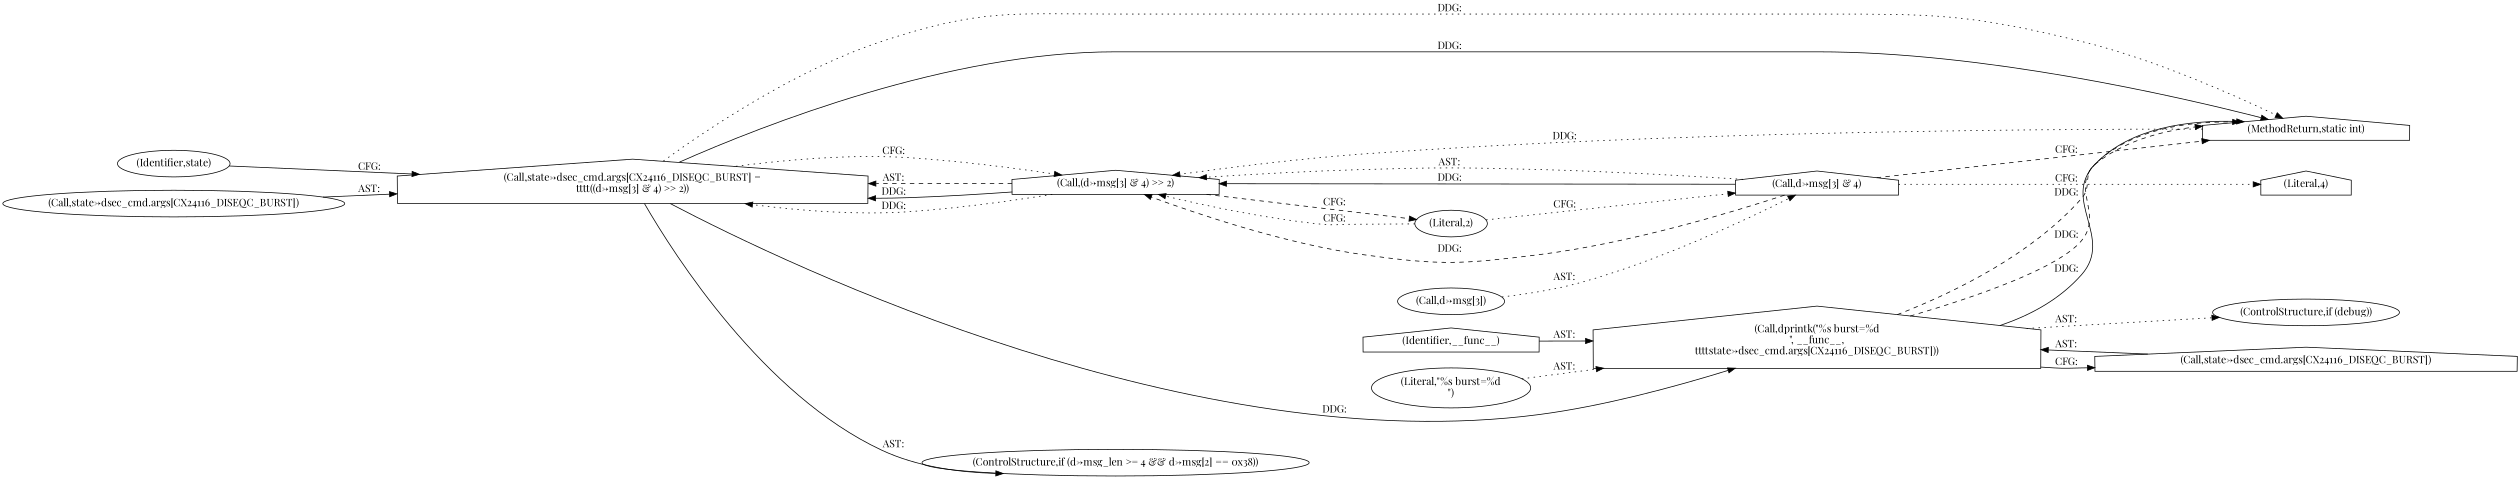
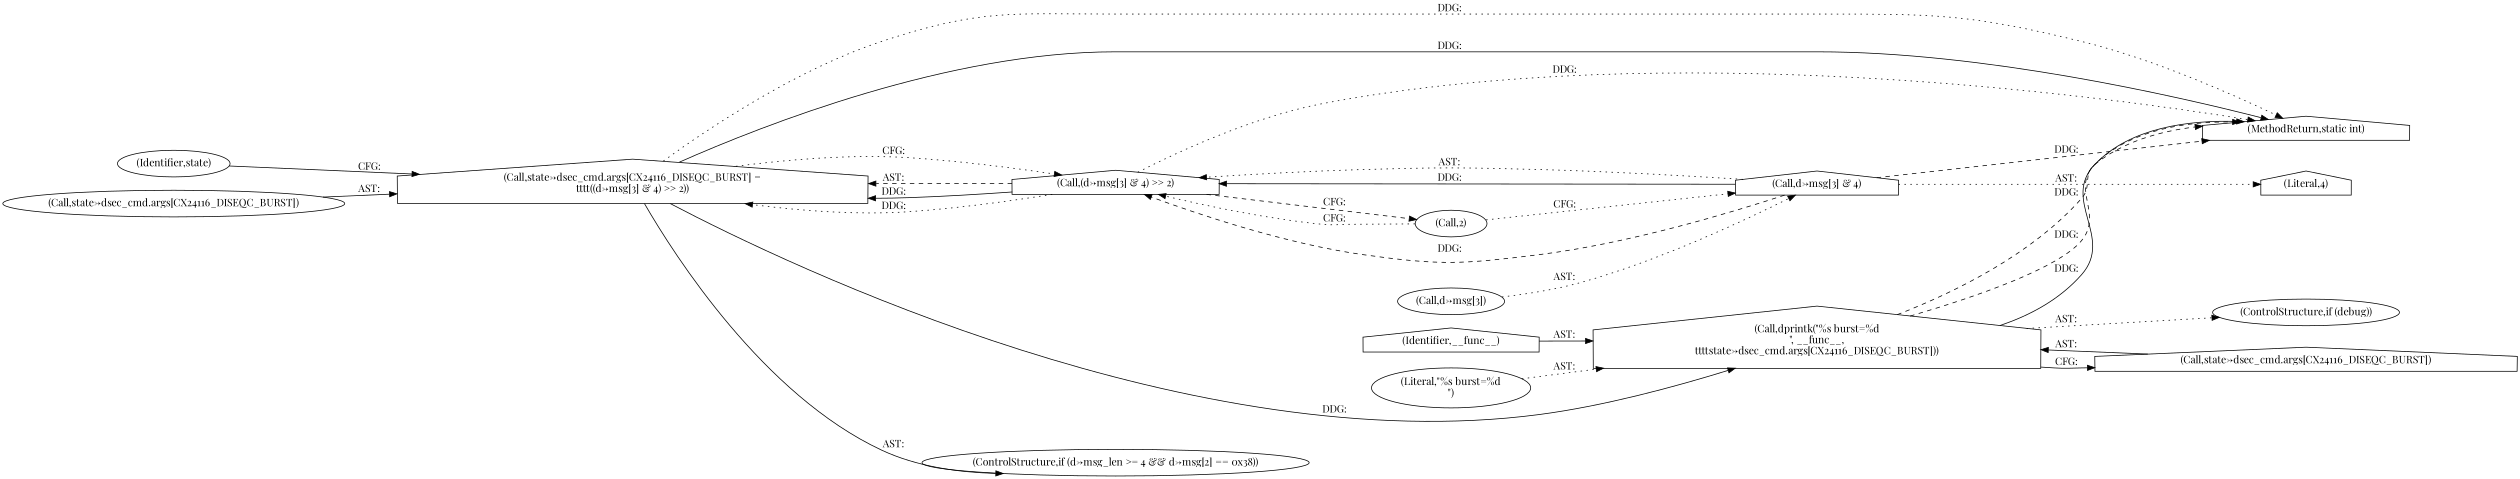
(1691, 137) -> (1687, 74)
(2068, 150) -> (2068, 150)
(2068, 179) -> (2068, 179)
(1451, 224) -> (1451, 224)
